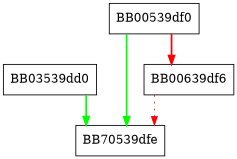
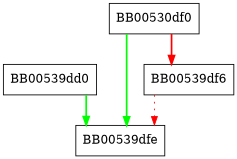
(154, 19) -> (154, 19)
(50, 80) -> (50, 80)
(189, 80) -> (189, 80)
(120, 141) -> (120, 141)
